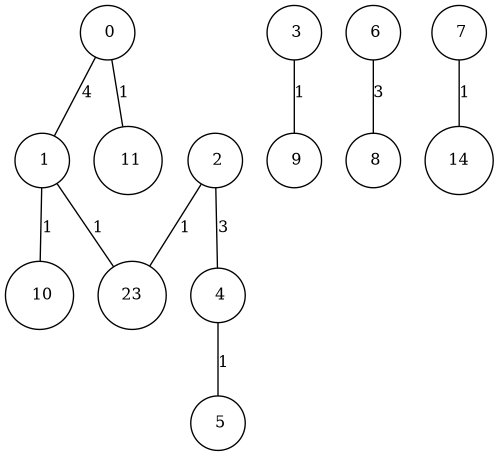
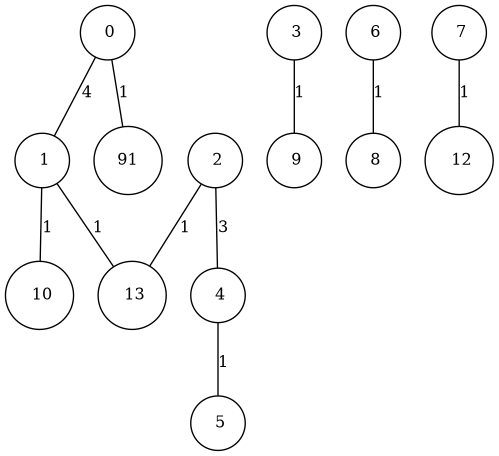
(379, 93) -> (379, 93)
(128, 161) -> (128, 161)
(459, 161) -> (459, 161)
(132, 295) -> (132, 295)
